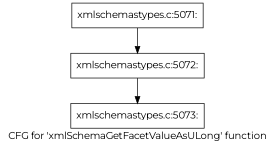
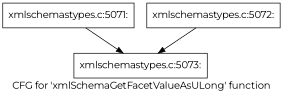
(138, 37) -> (102, 39)
